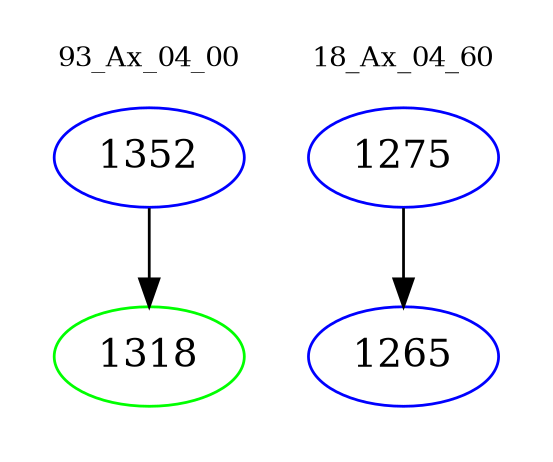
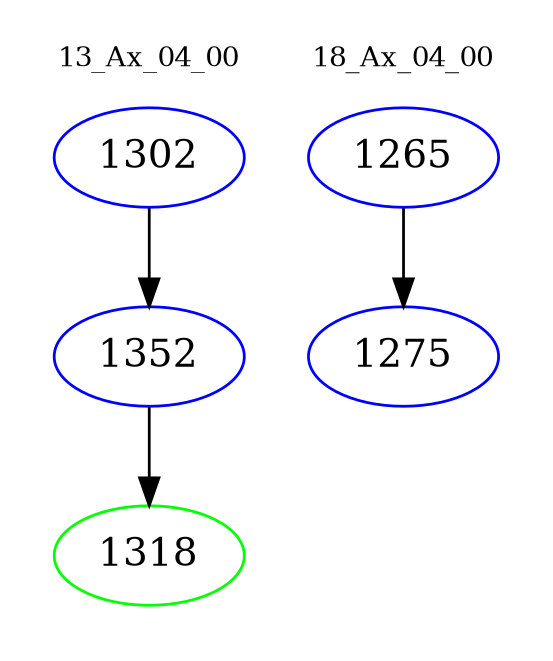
(149, 59) -> (149, 59)
(404, 59) -> (404, 59)
none -> (149, 158)
(404, 243) -> (404, 243)
